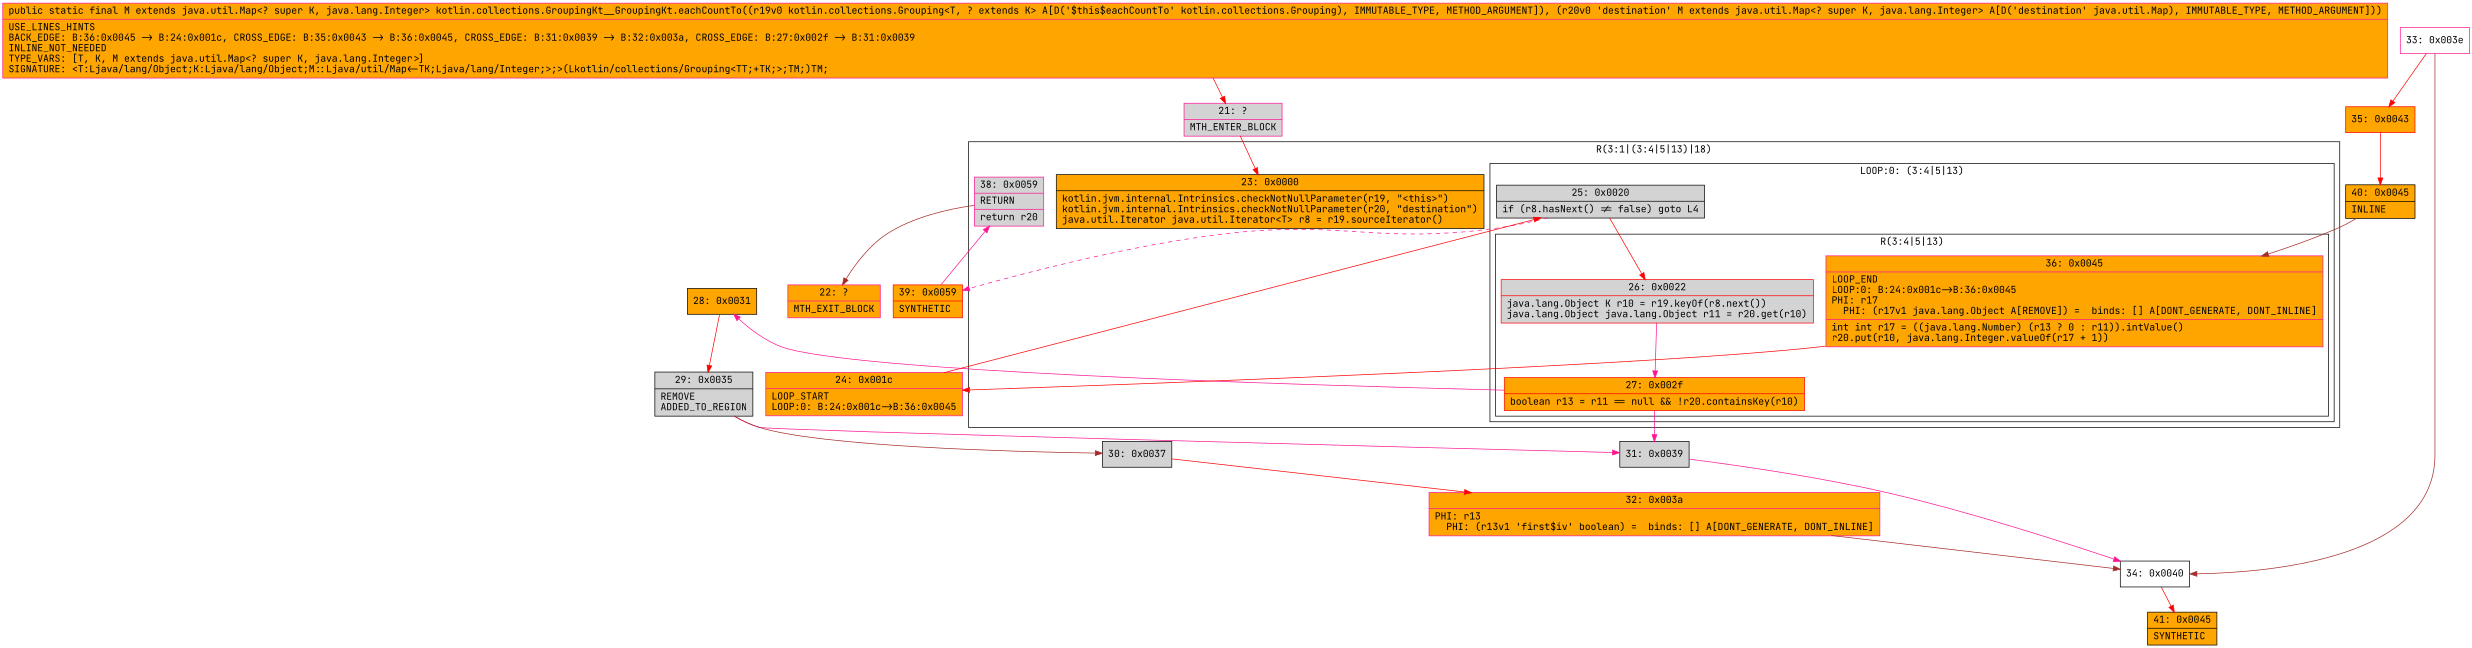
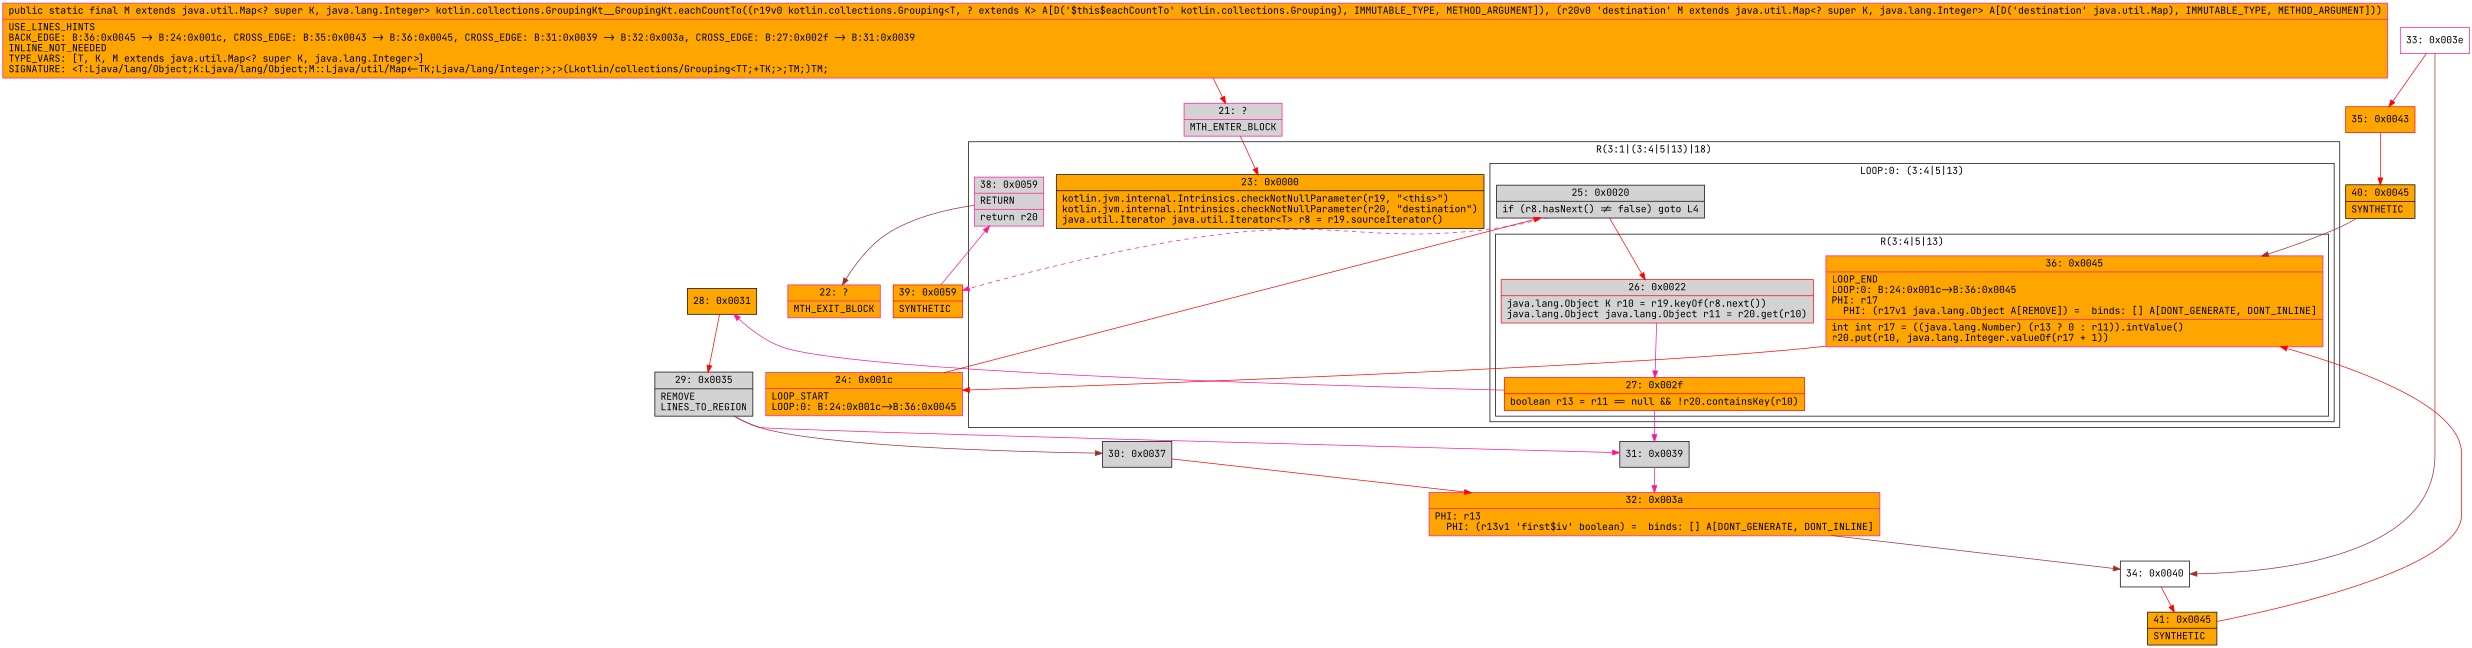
(2369, 210) -> (2378, 210)
(704, 407) -> (704, 407)
(1904, 497) -> (1654, 476)
none -> (2461, 516)
